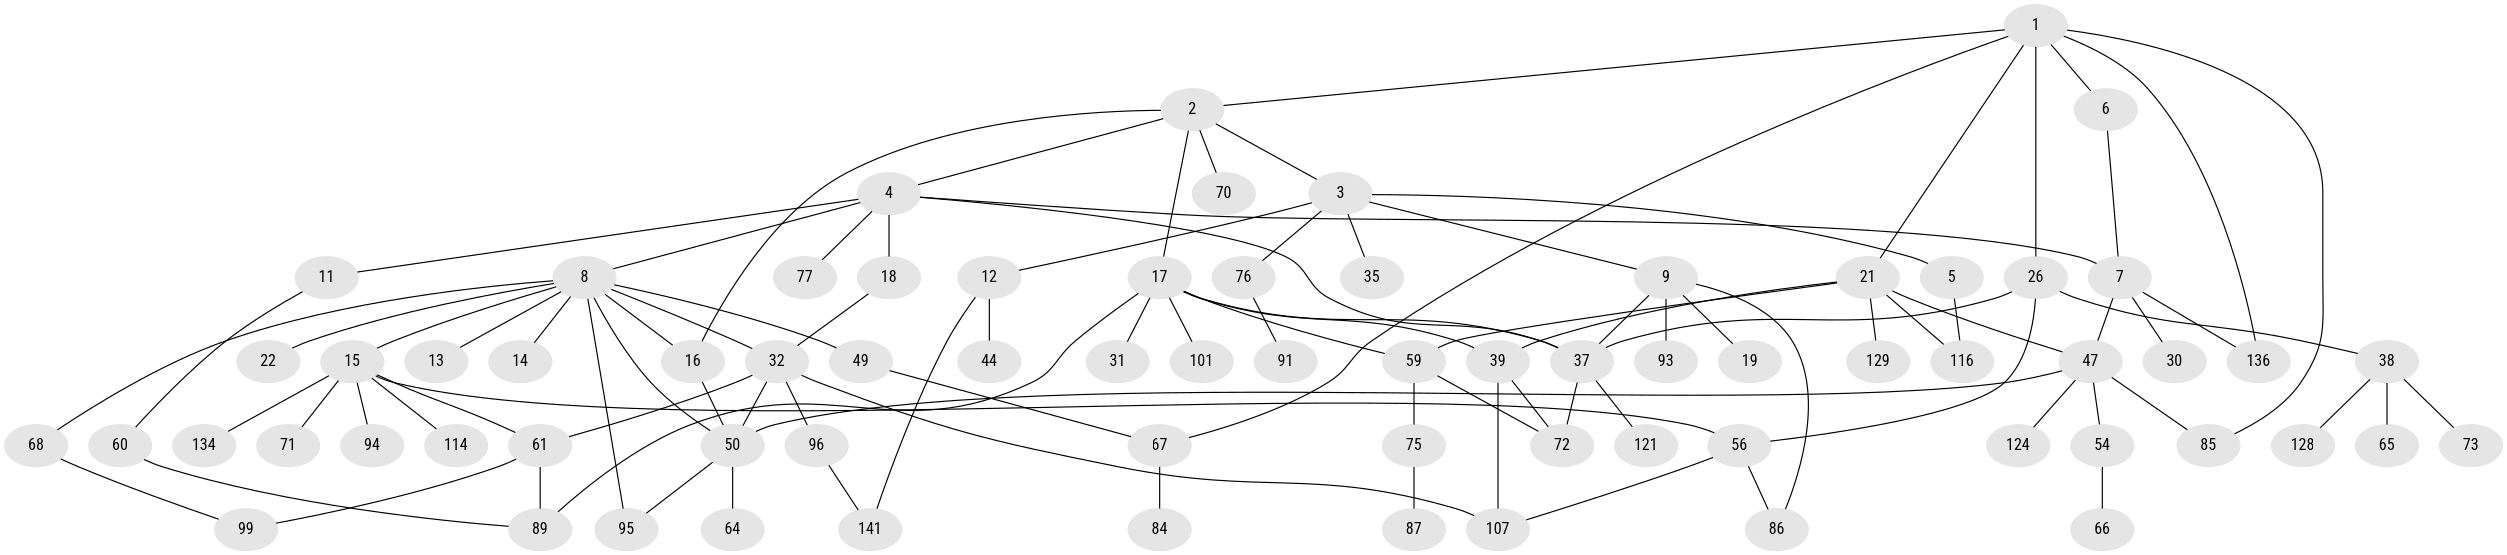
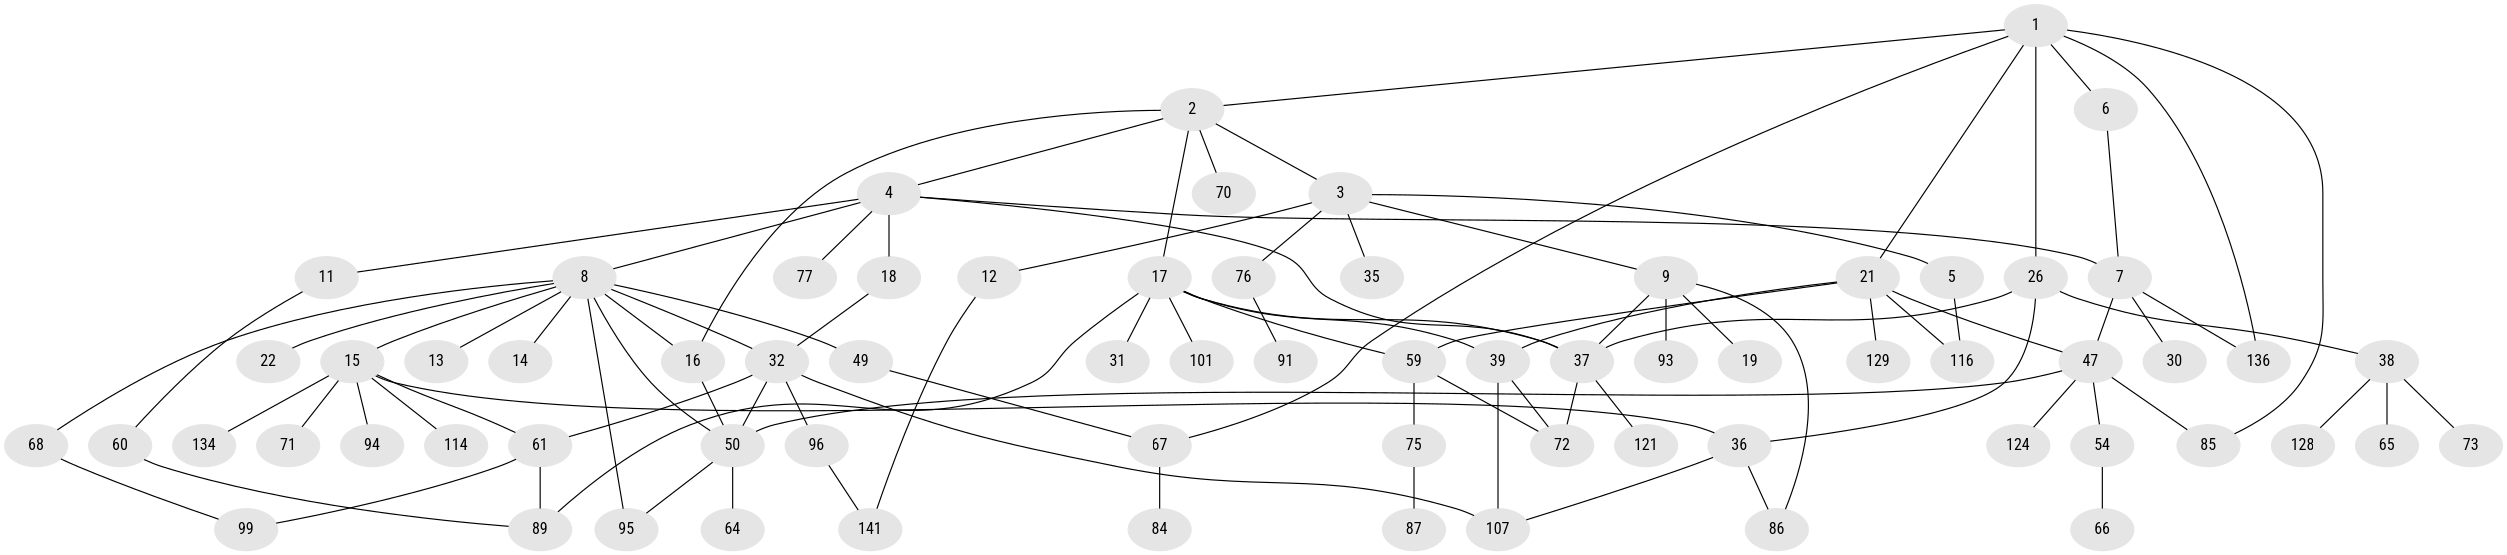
(989, 362) -> none
(1740, 446) -> (1740, 446)
